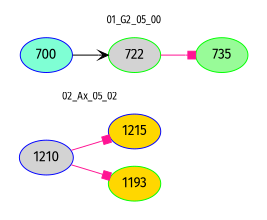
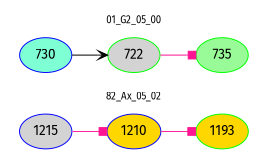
(46, 55) -> (46, 55)
(90, 97) -> (134, 97)
(135, 131) -> (46, 131)
(86, 146) -> (85, 131)
(46, 158) -> (134, 131)
